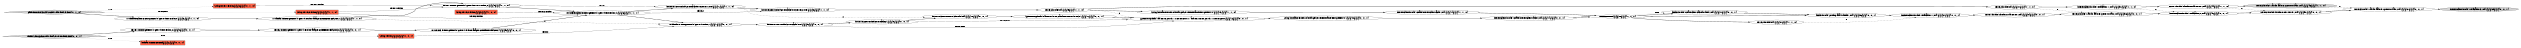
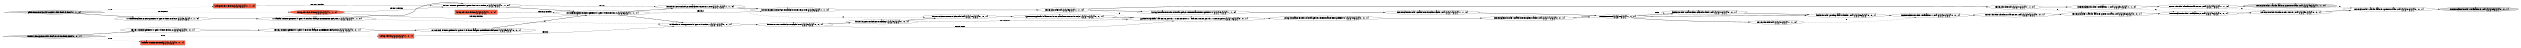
(317, 12) -> (317, 12)
